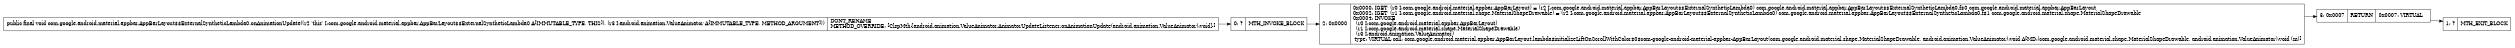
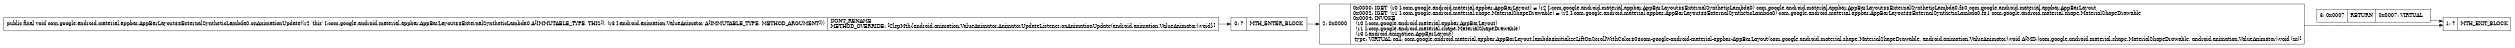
(2309, 17) -> (2372, 26)
(1276, 24) -> (1276, 24)
(1404, 34) -> (1403, 34)
